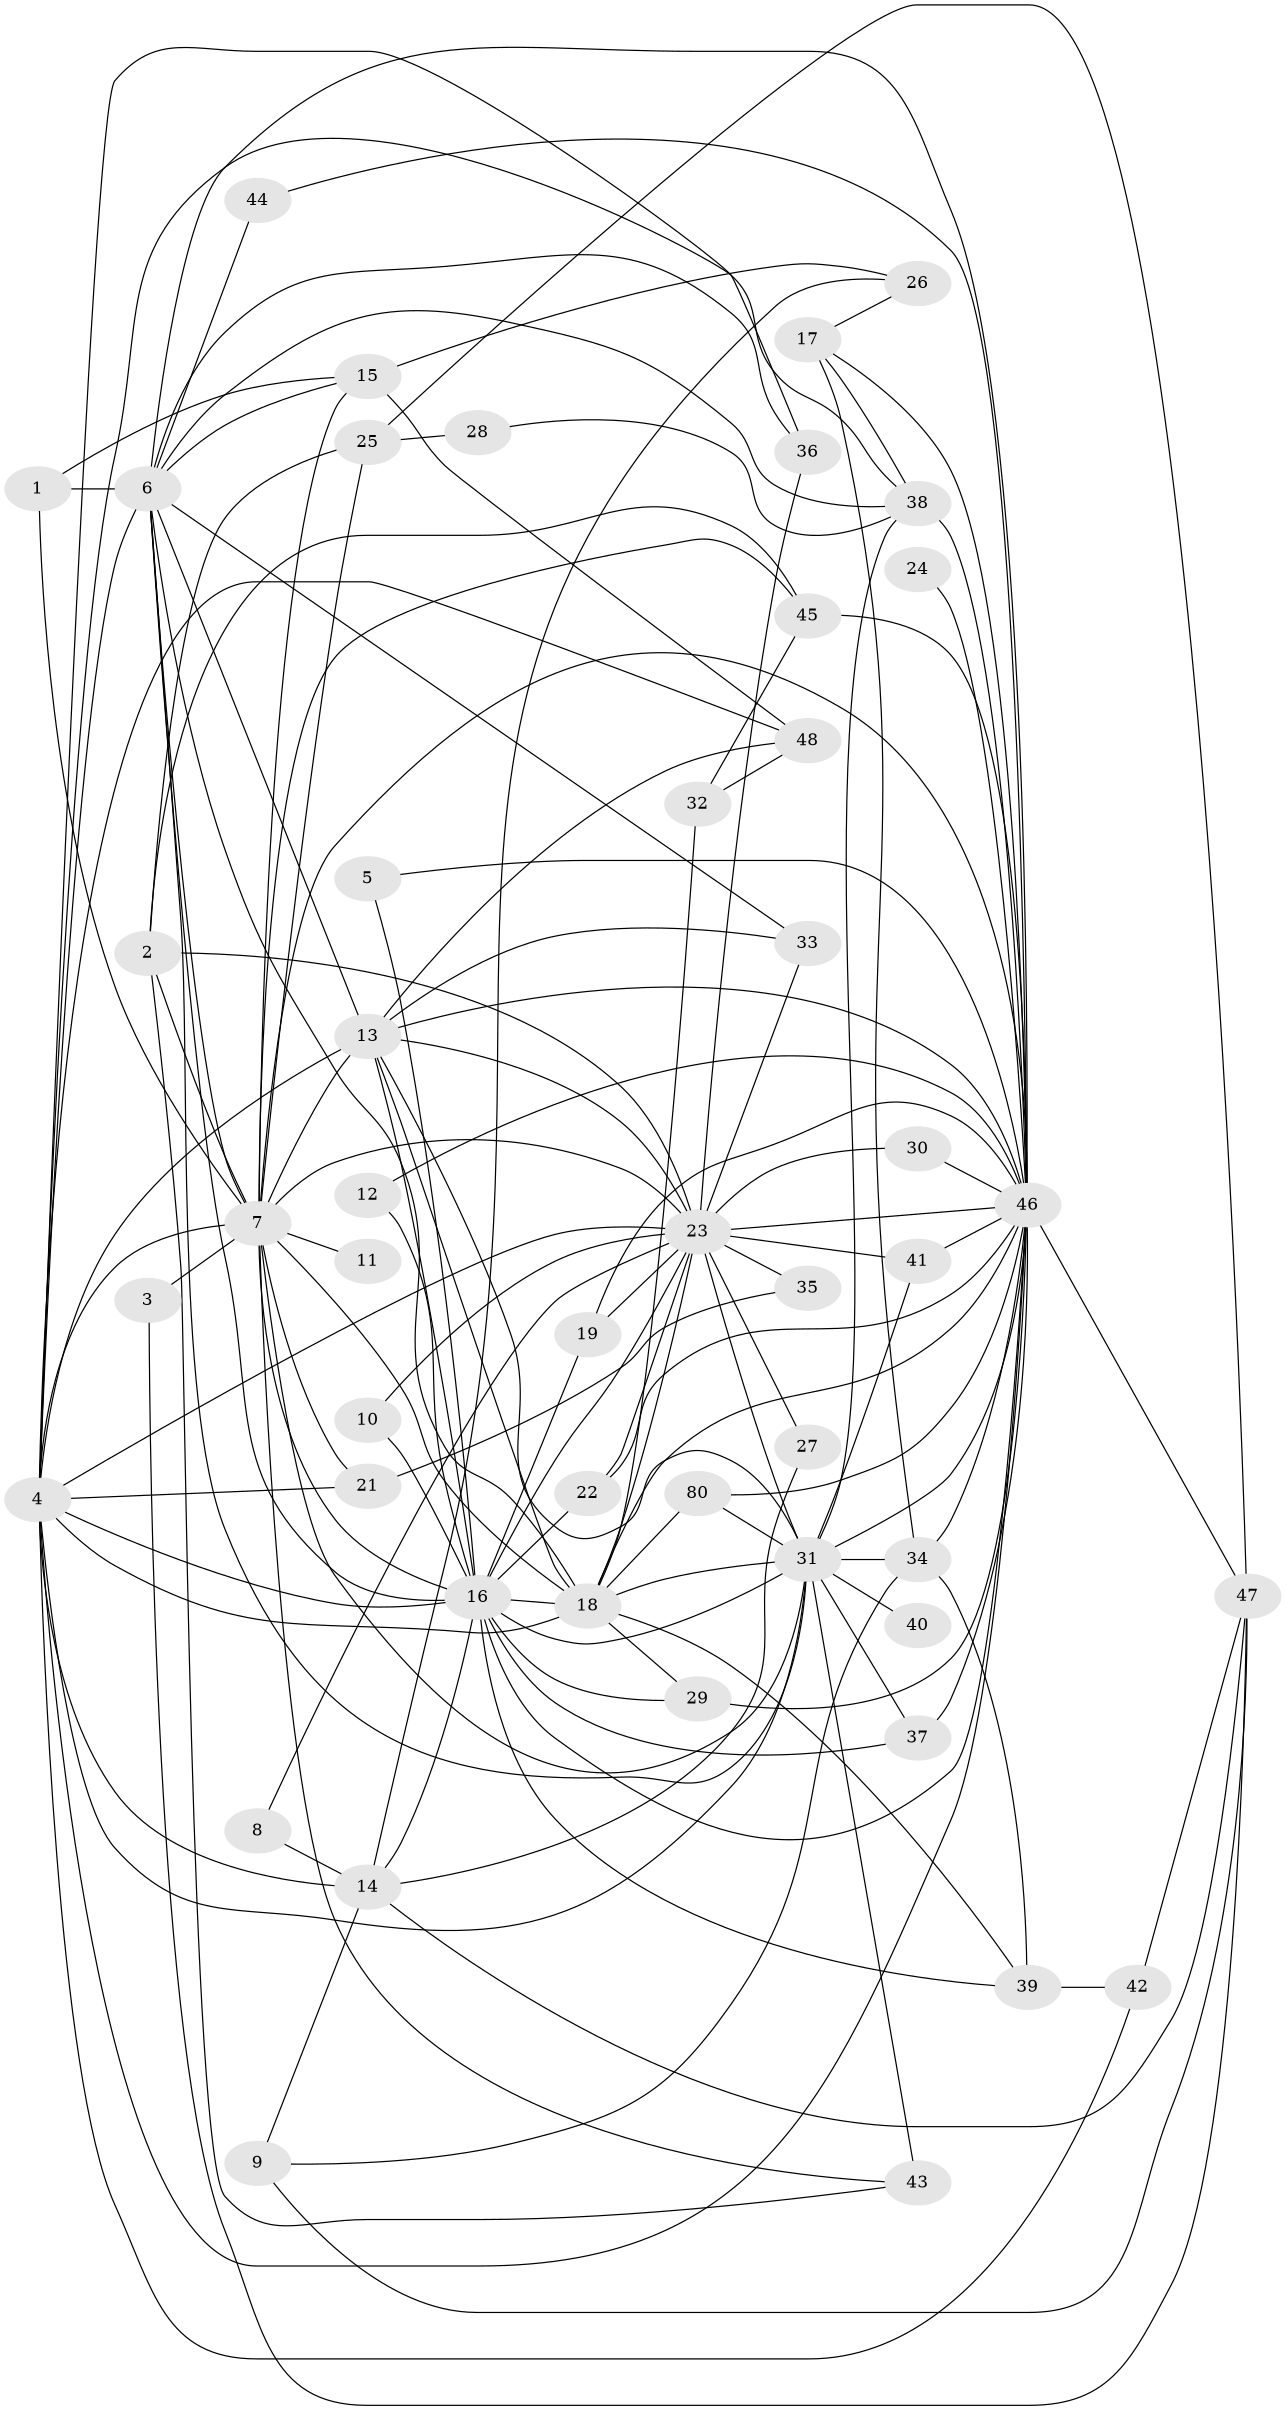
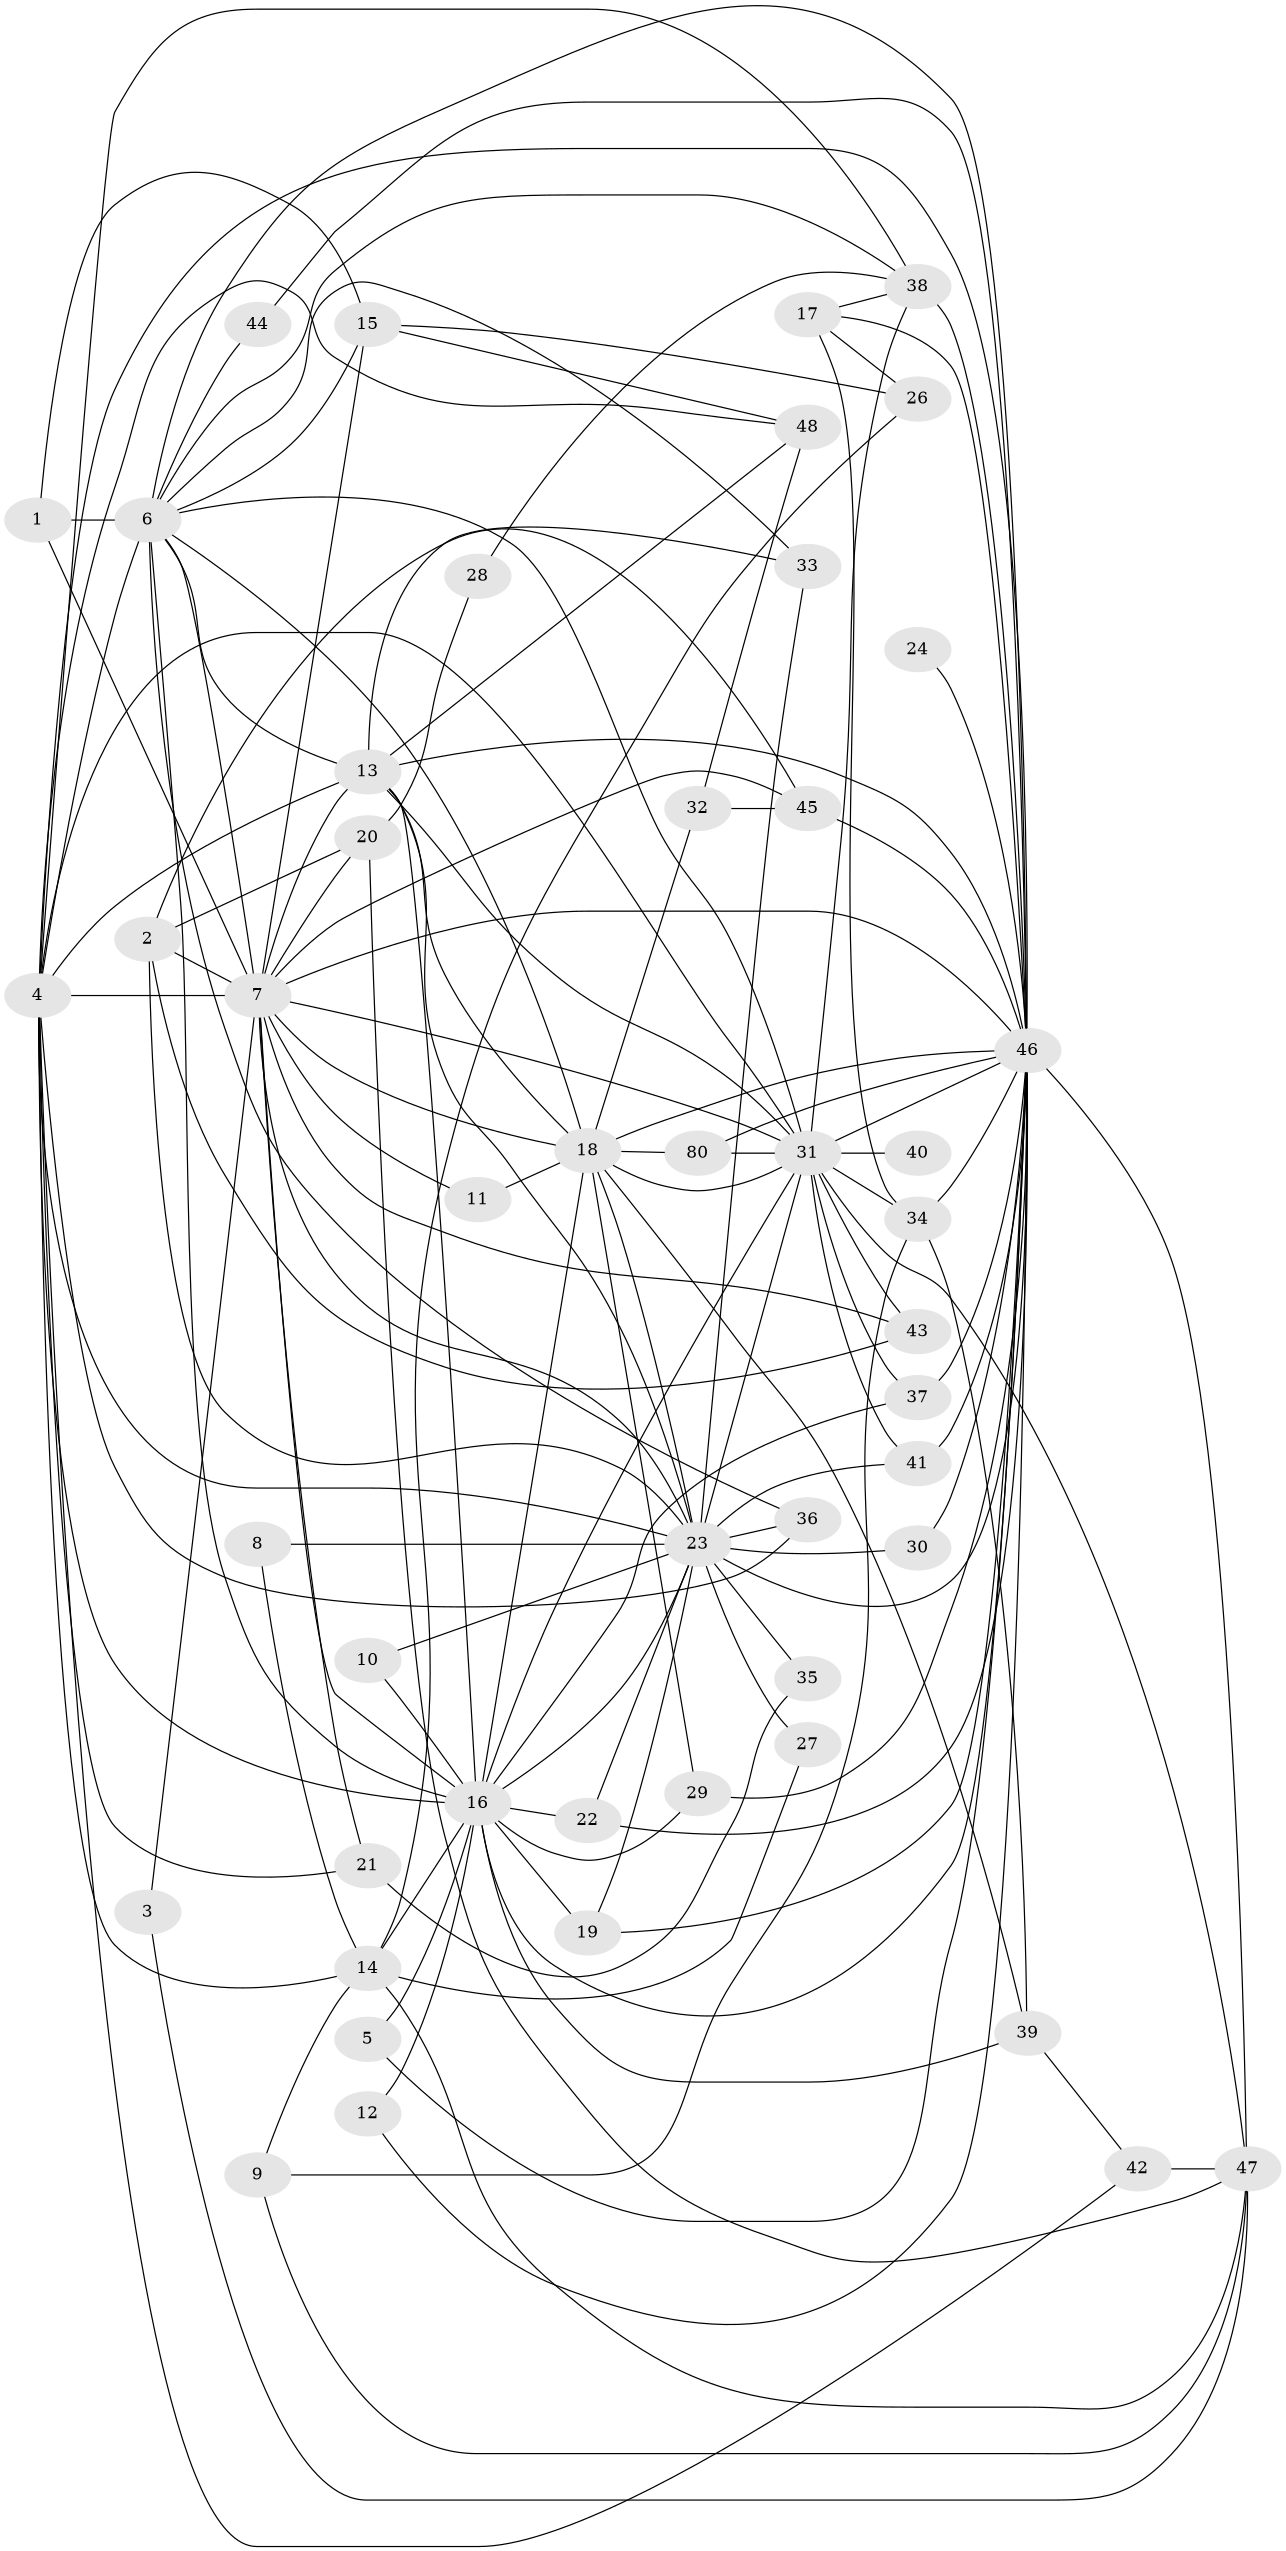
(368, 442) -> (368, 838)
none -> (1117, 1619)
(295, 1623) -> (533, 1175)
